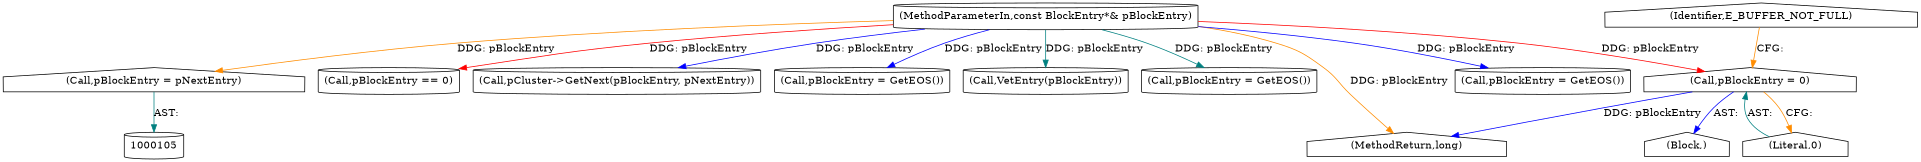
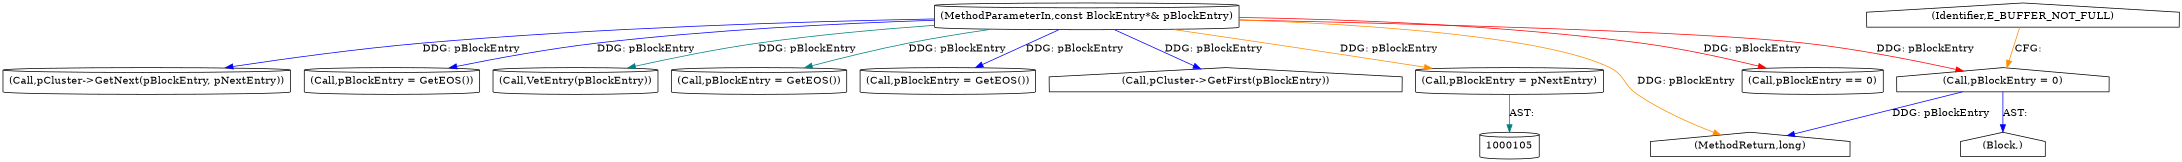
(154, 81) -> (1510, 81)
none -> (1226, 81)
(1795, 146) -> none
